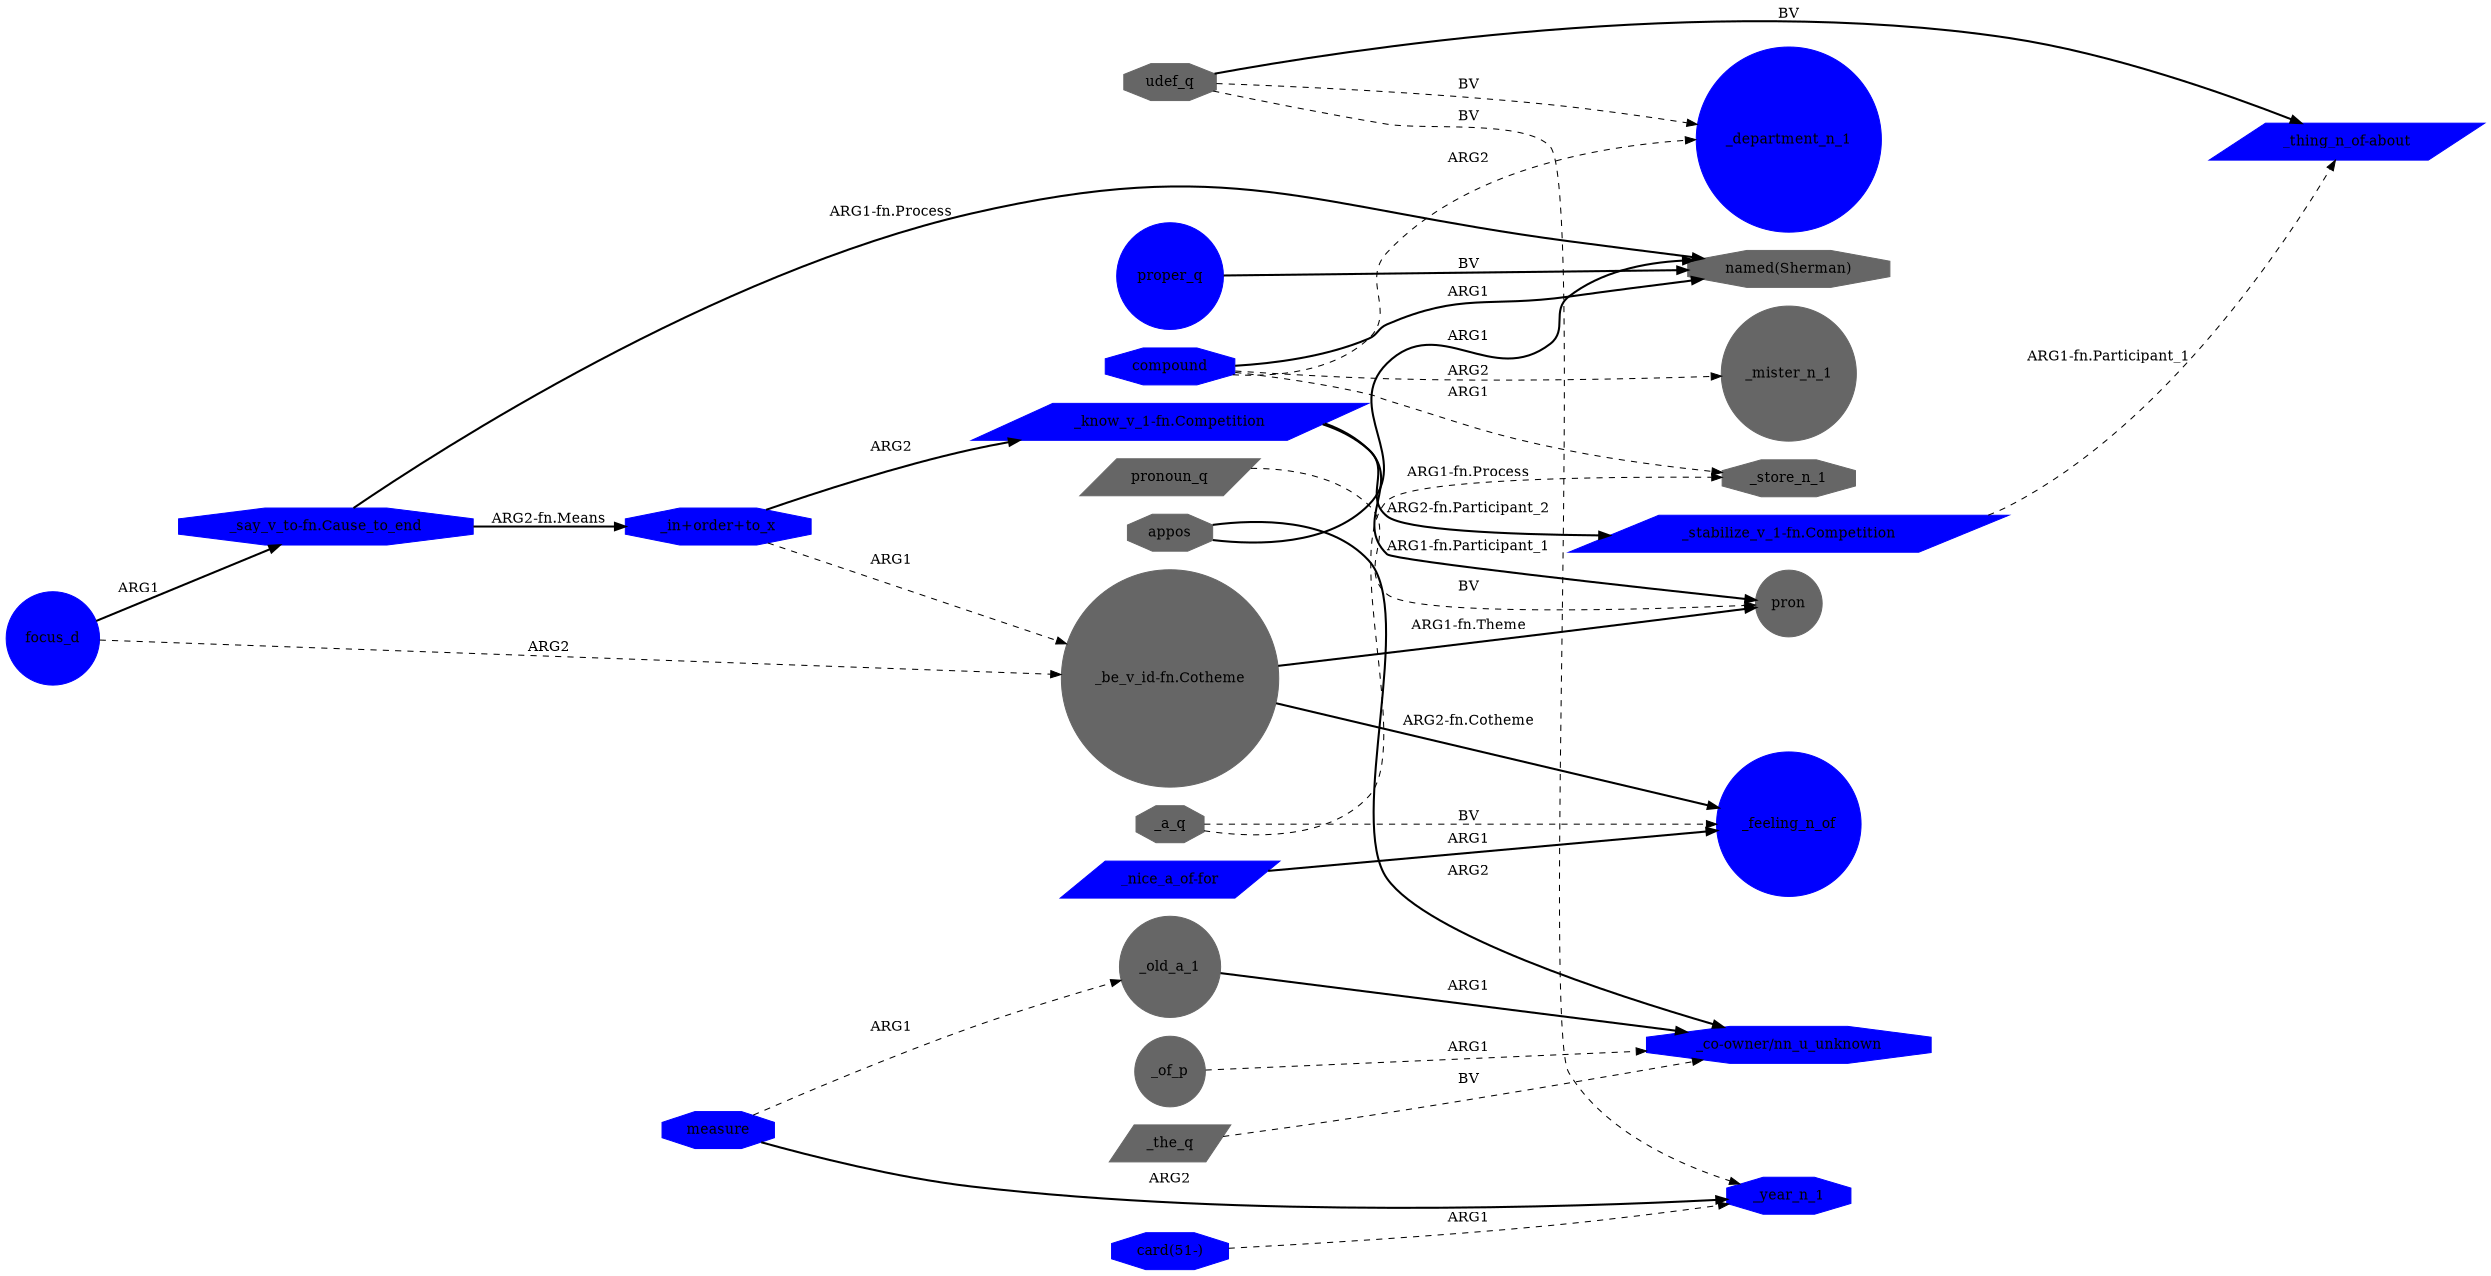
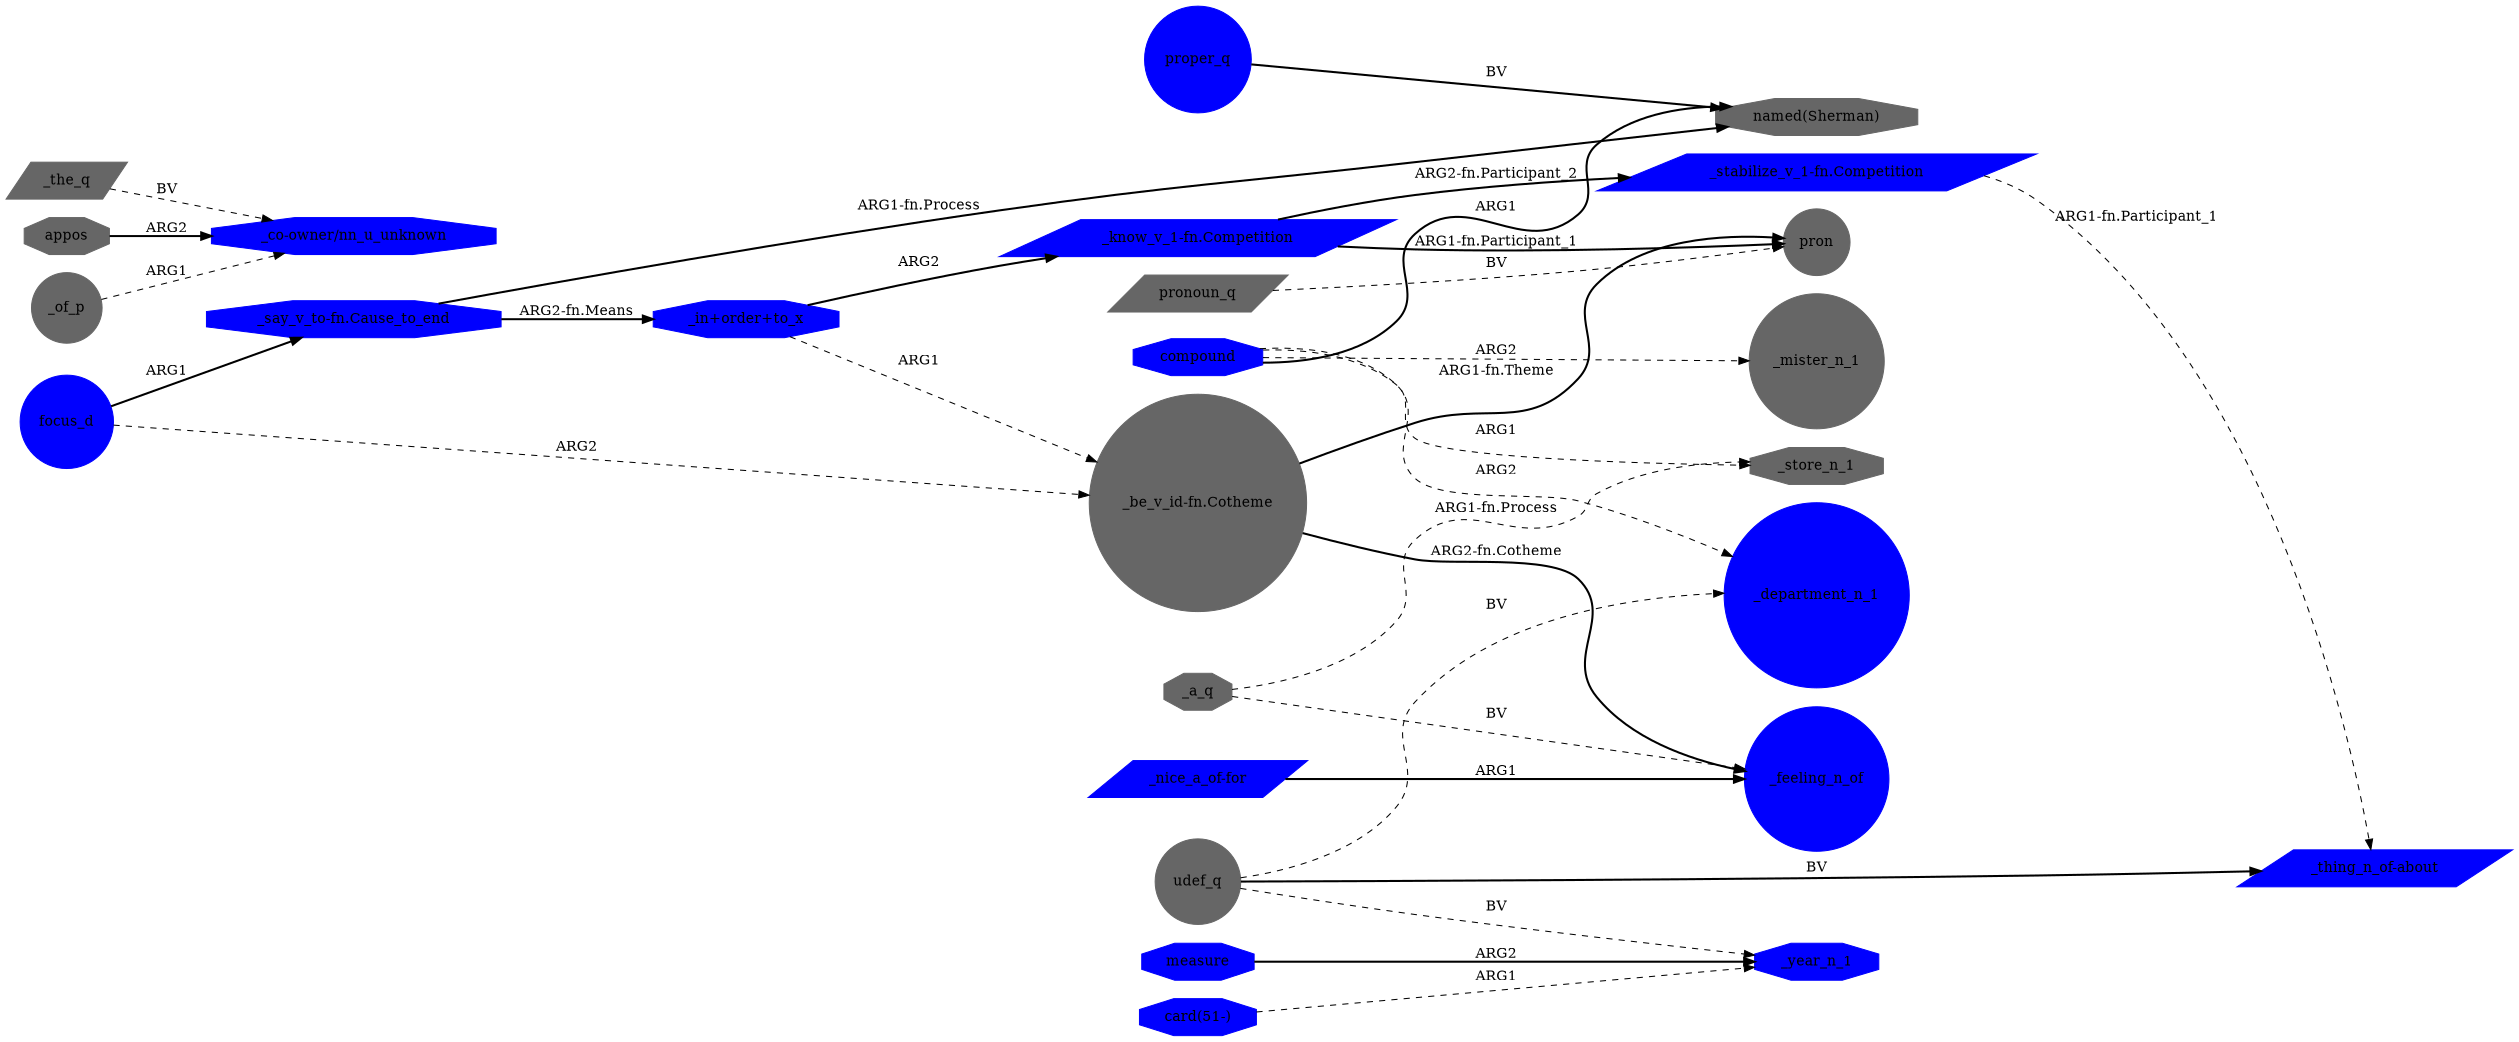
(1170, 82) -> (1198, 882)
(1400, 354) -> none
(1170, 967) -> none
